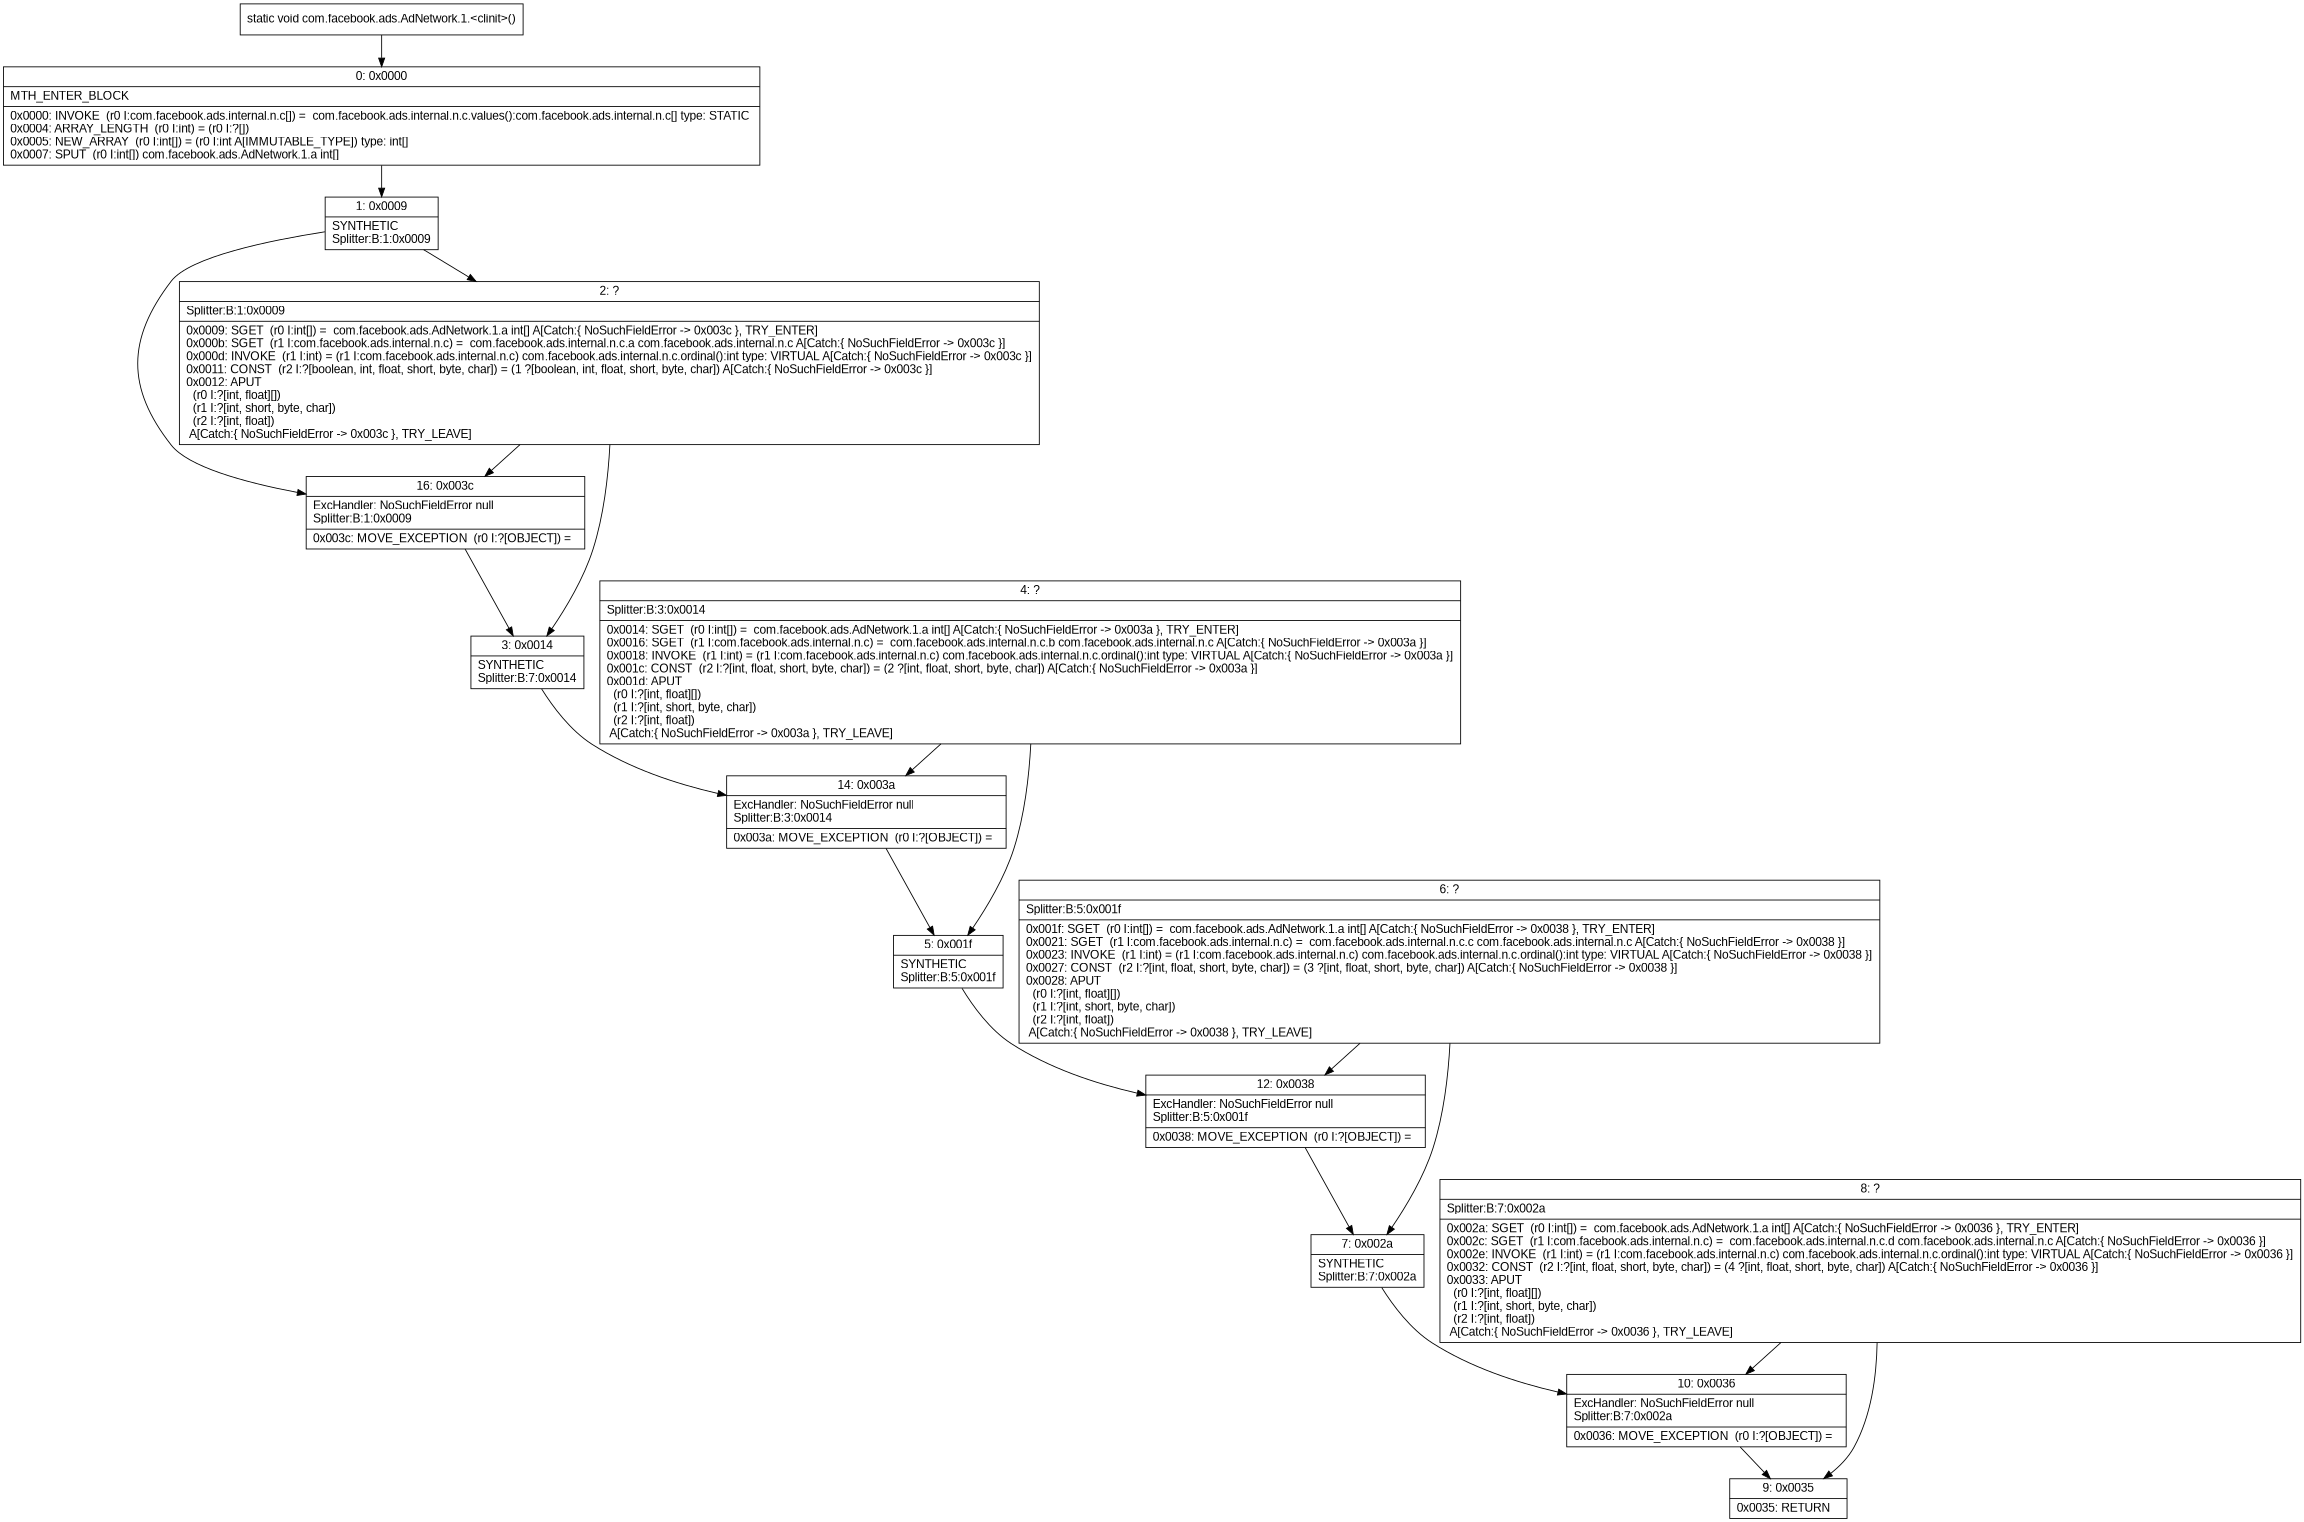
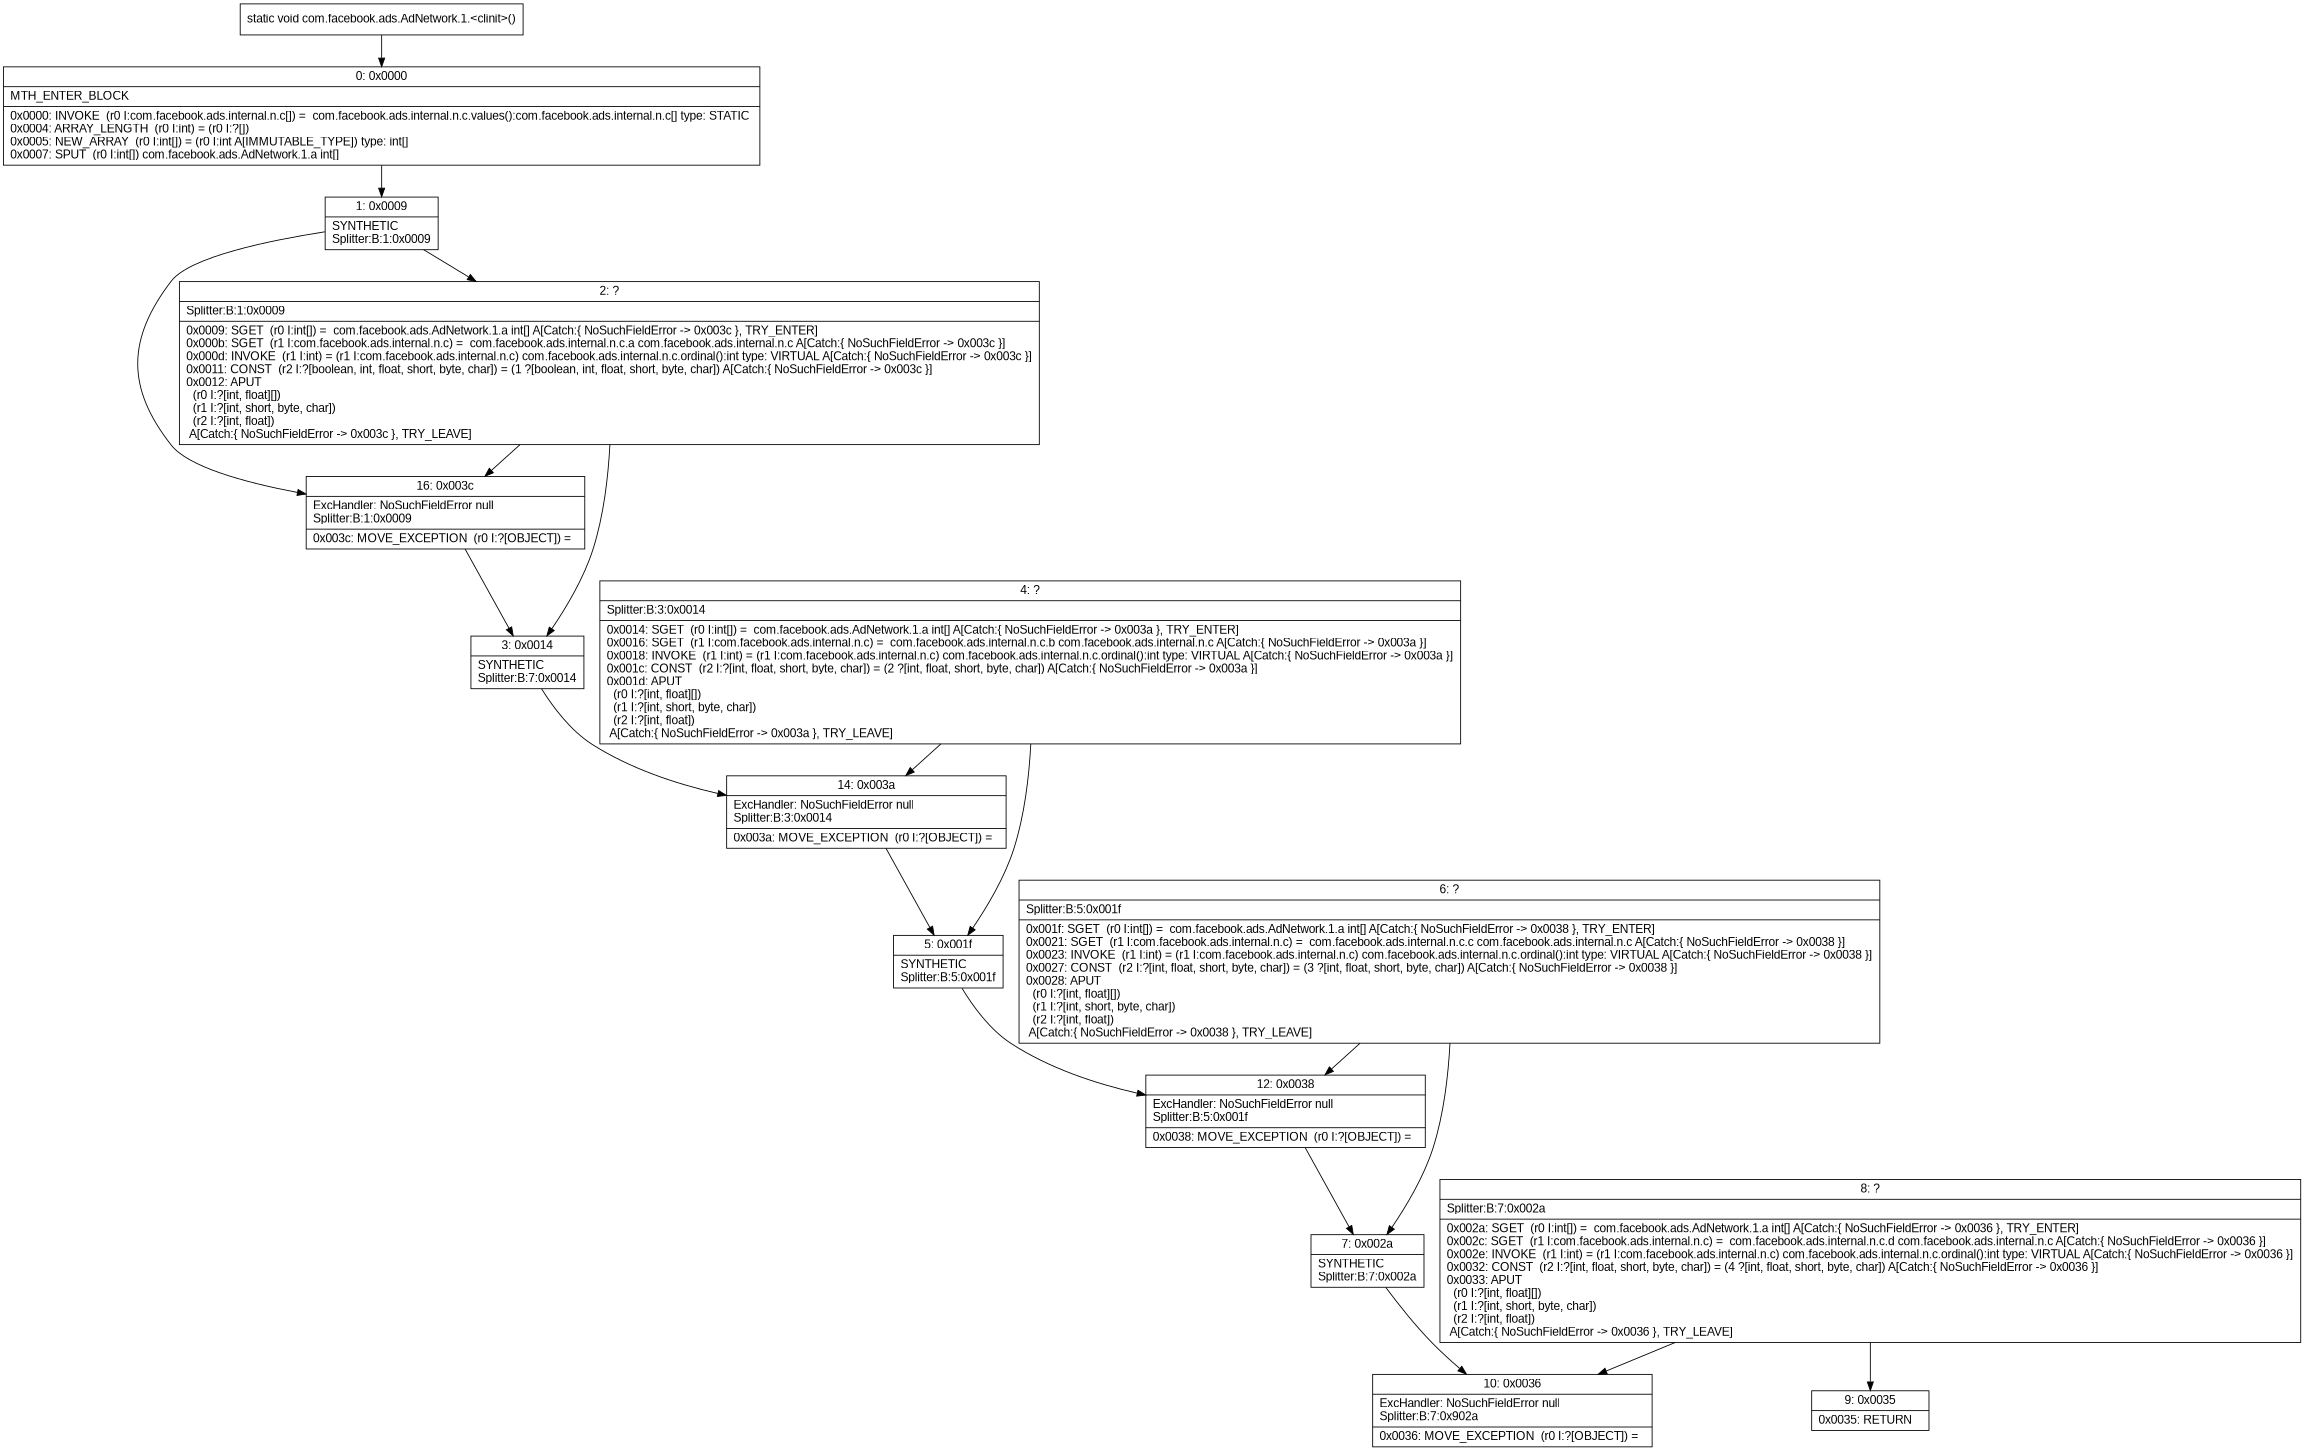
(1623, 1417) -> (1429, 1417)
(1752, 1460) -> none
